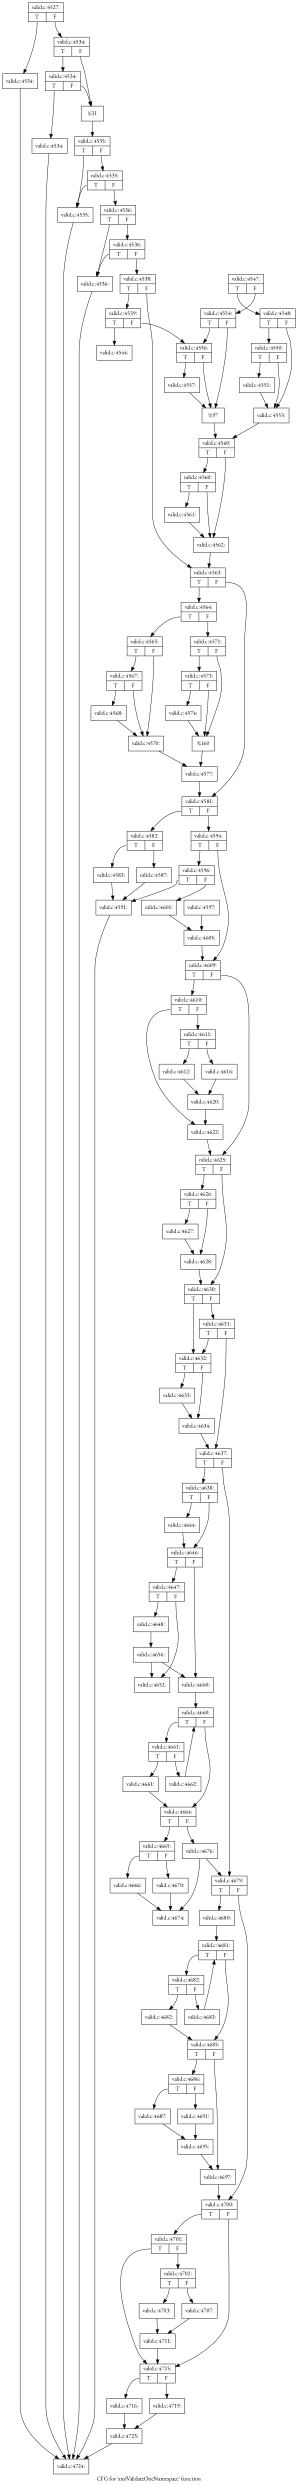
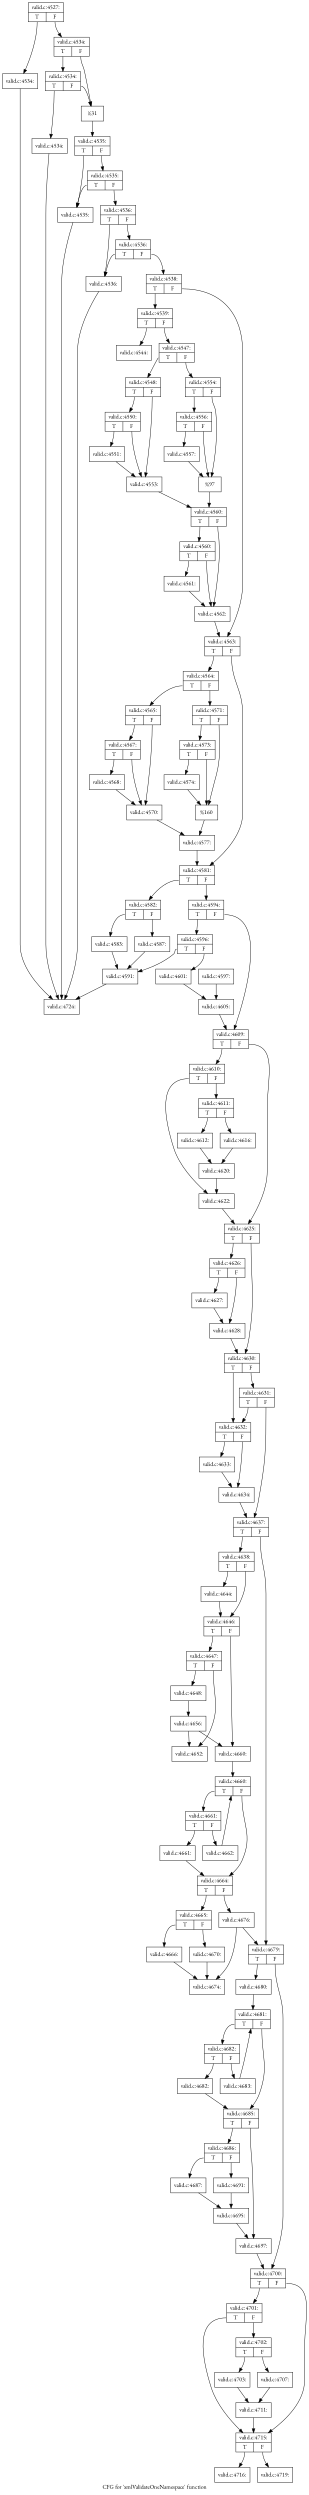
(163, 329) -> (165, 334)
(124, 2436) -> none
